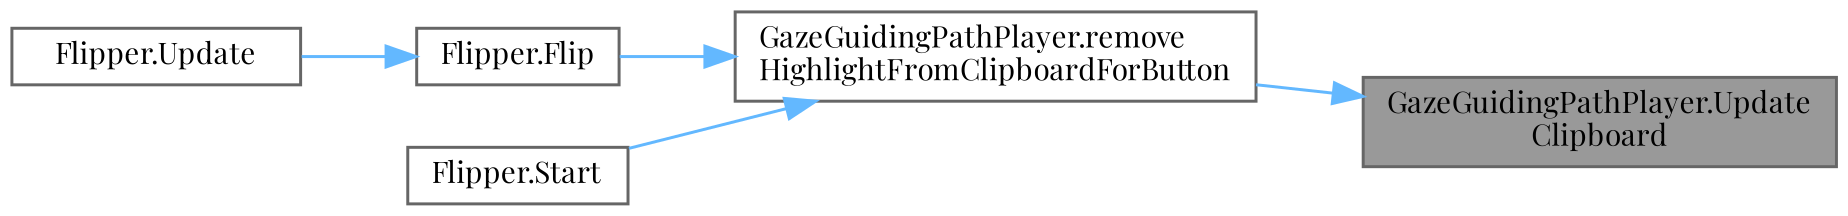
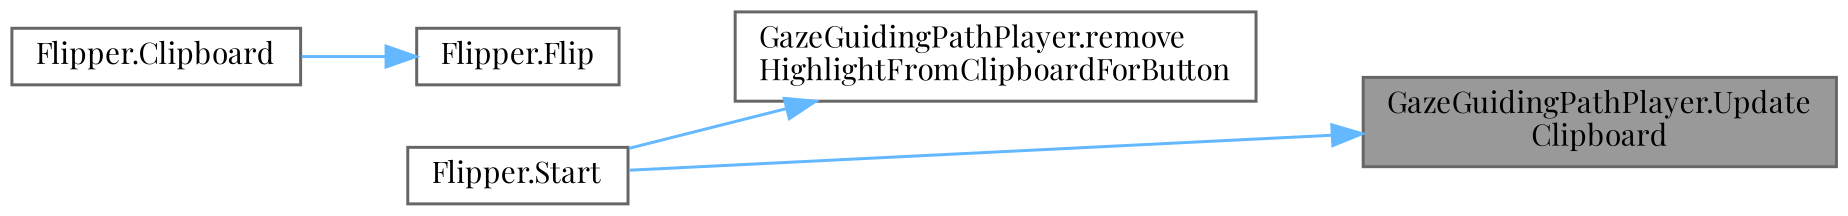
(156, 57) -> (156, 57)
(662, 57) -> none
(1295, 89) -> (981, 153)
